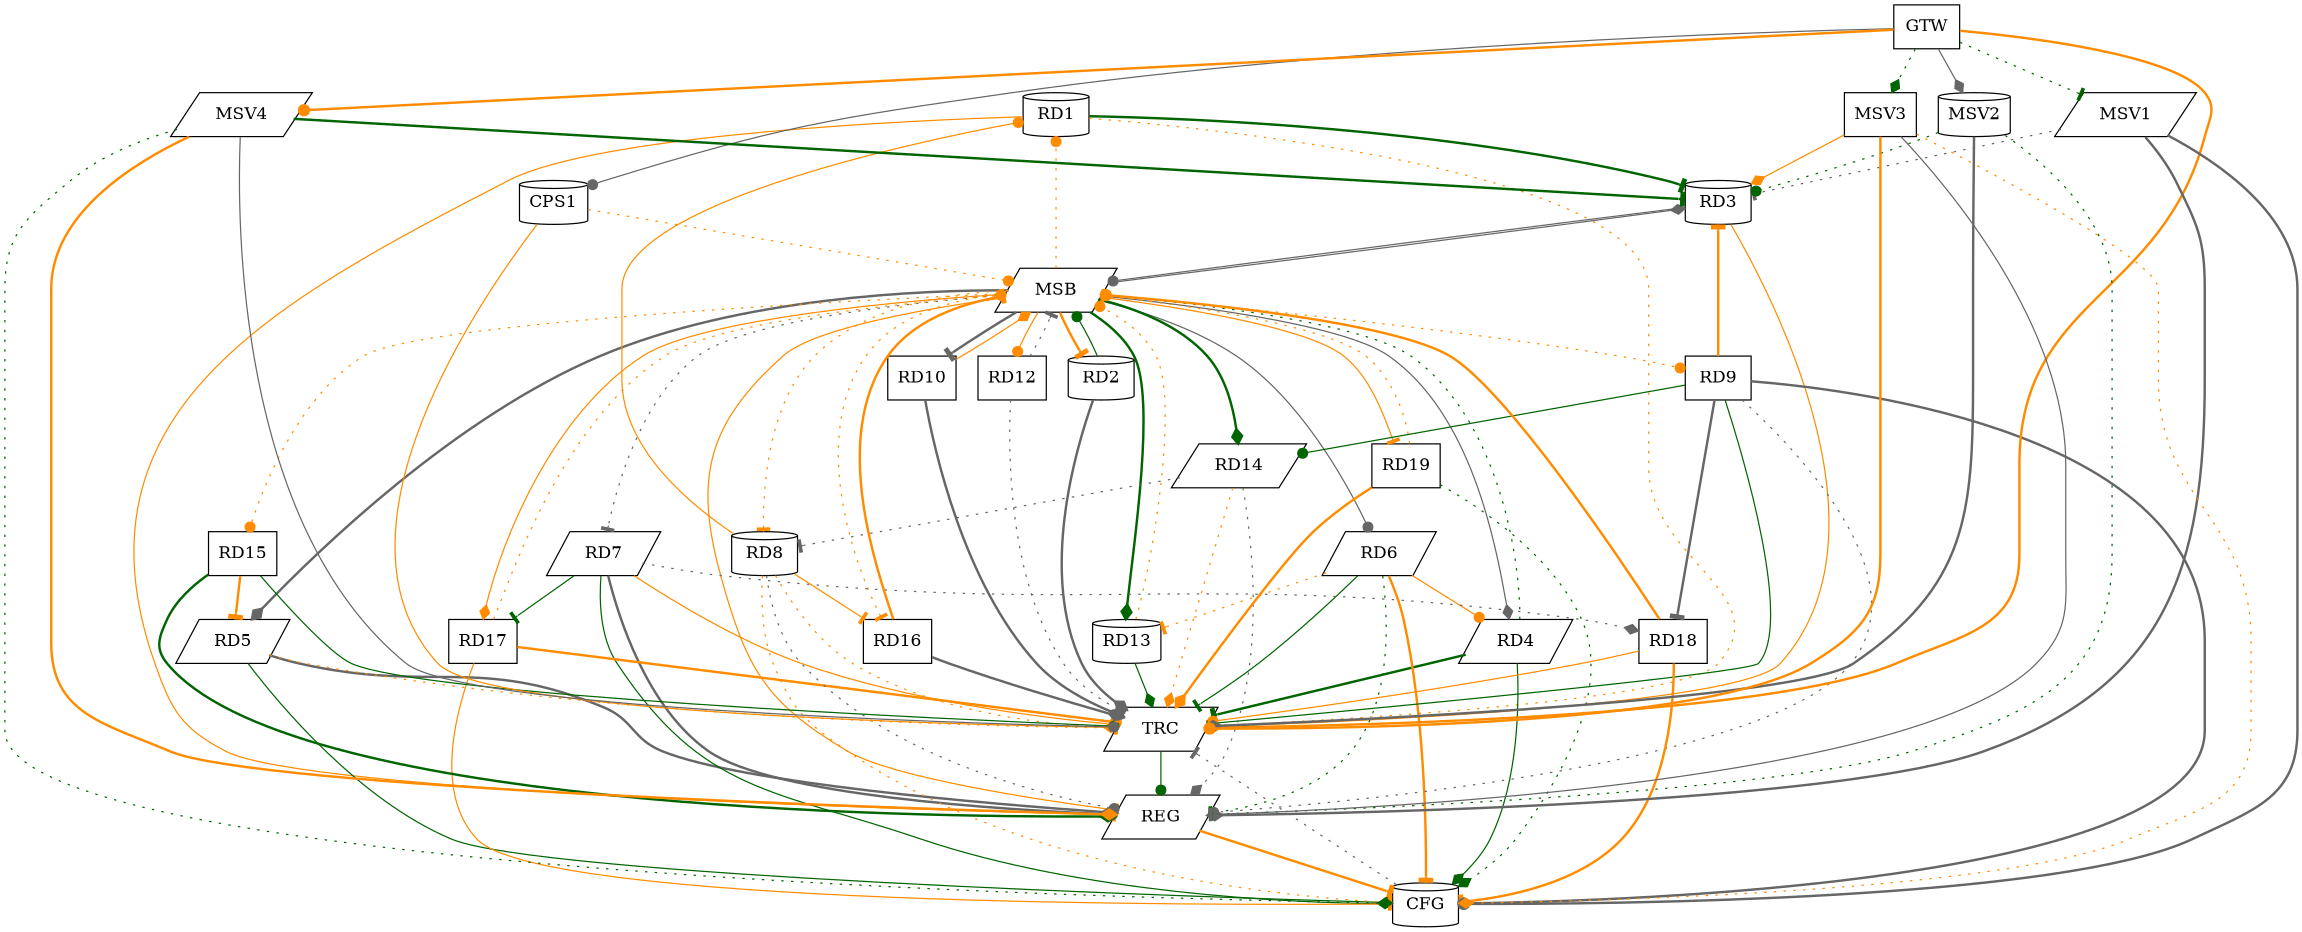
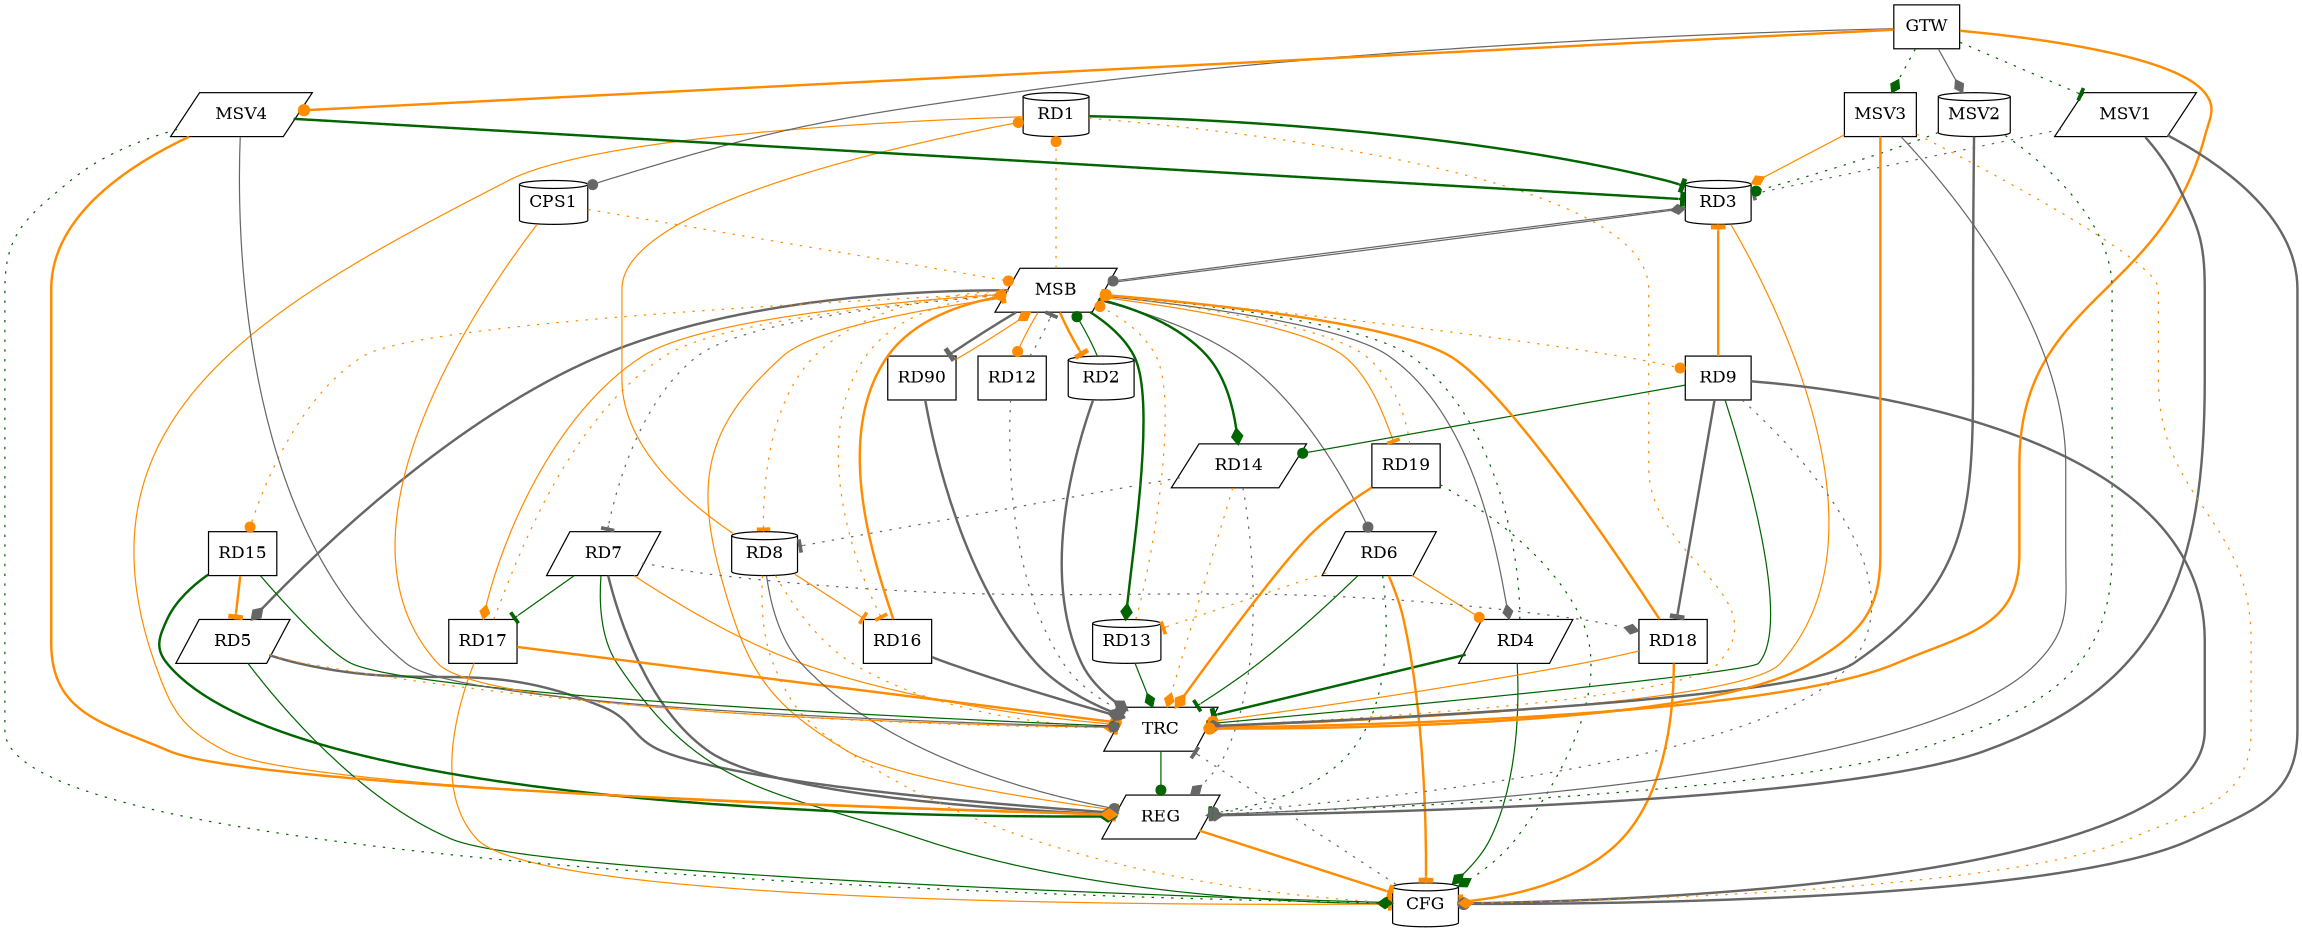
(922, 378) -> (922, 378)
(901, 737) -> (901, 737)
